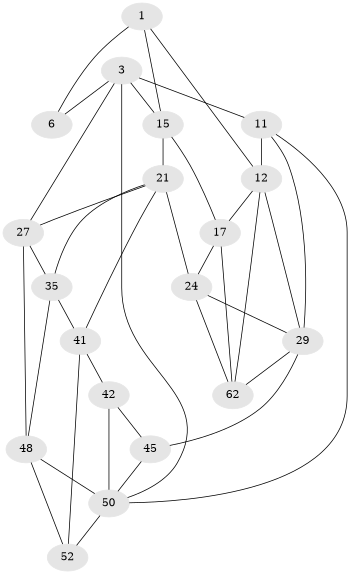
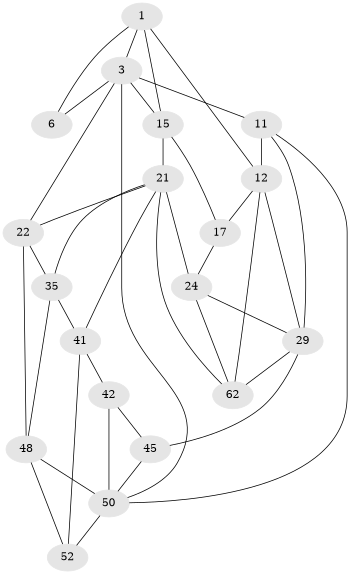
none -> (132, 43)
(23, 233) -> (23, 233)
(227, 314) -> (164, 297)
